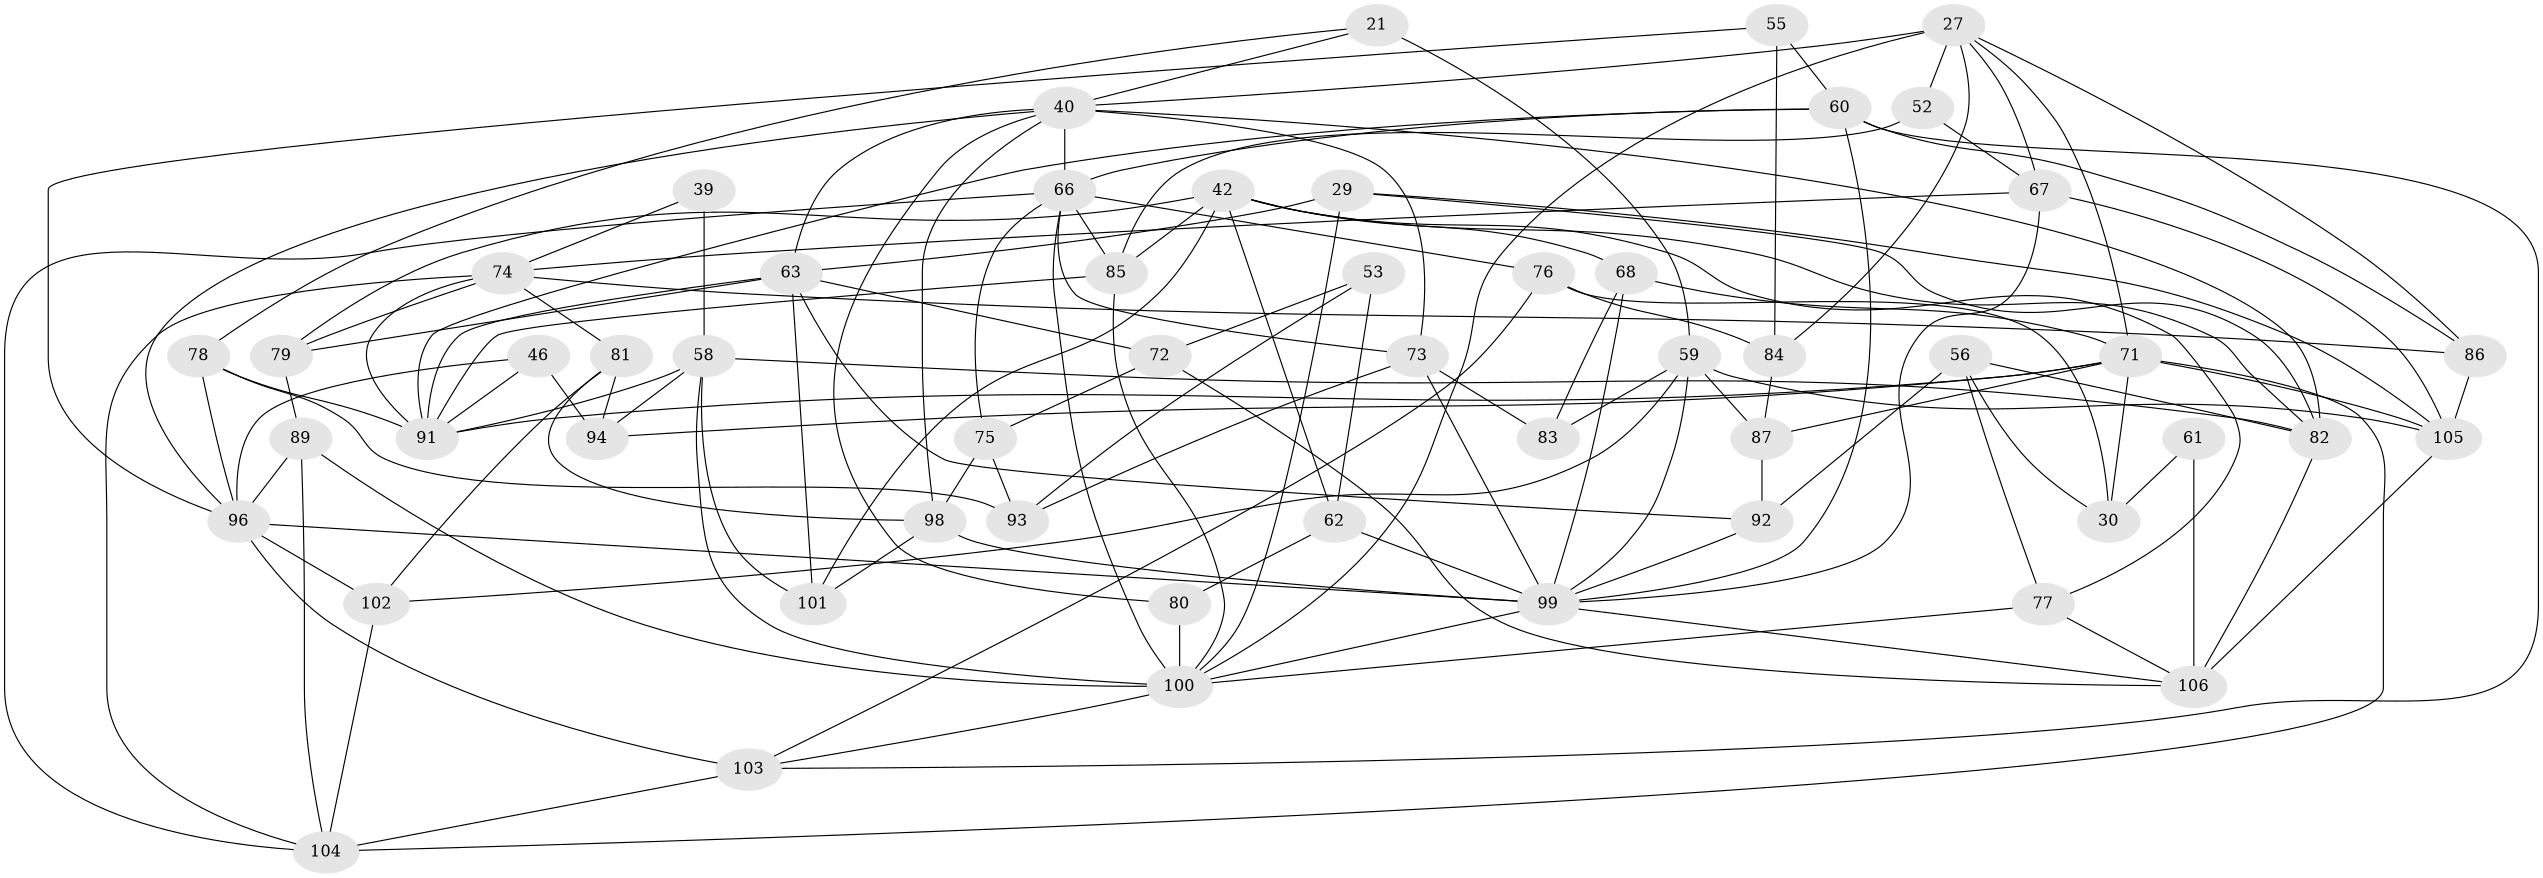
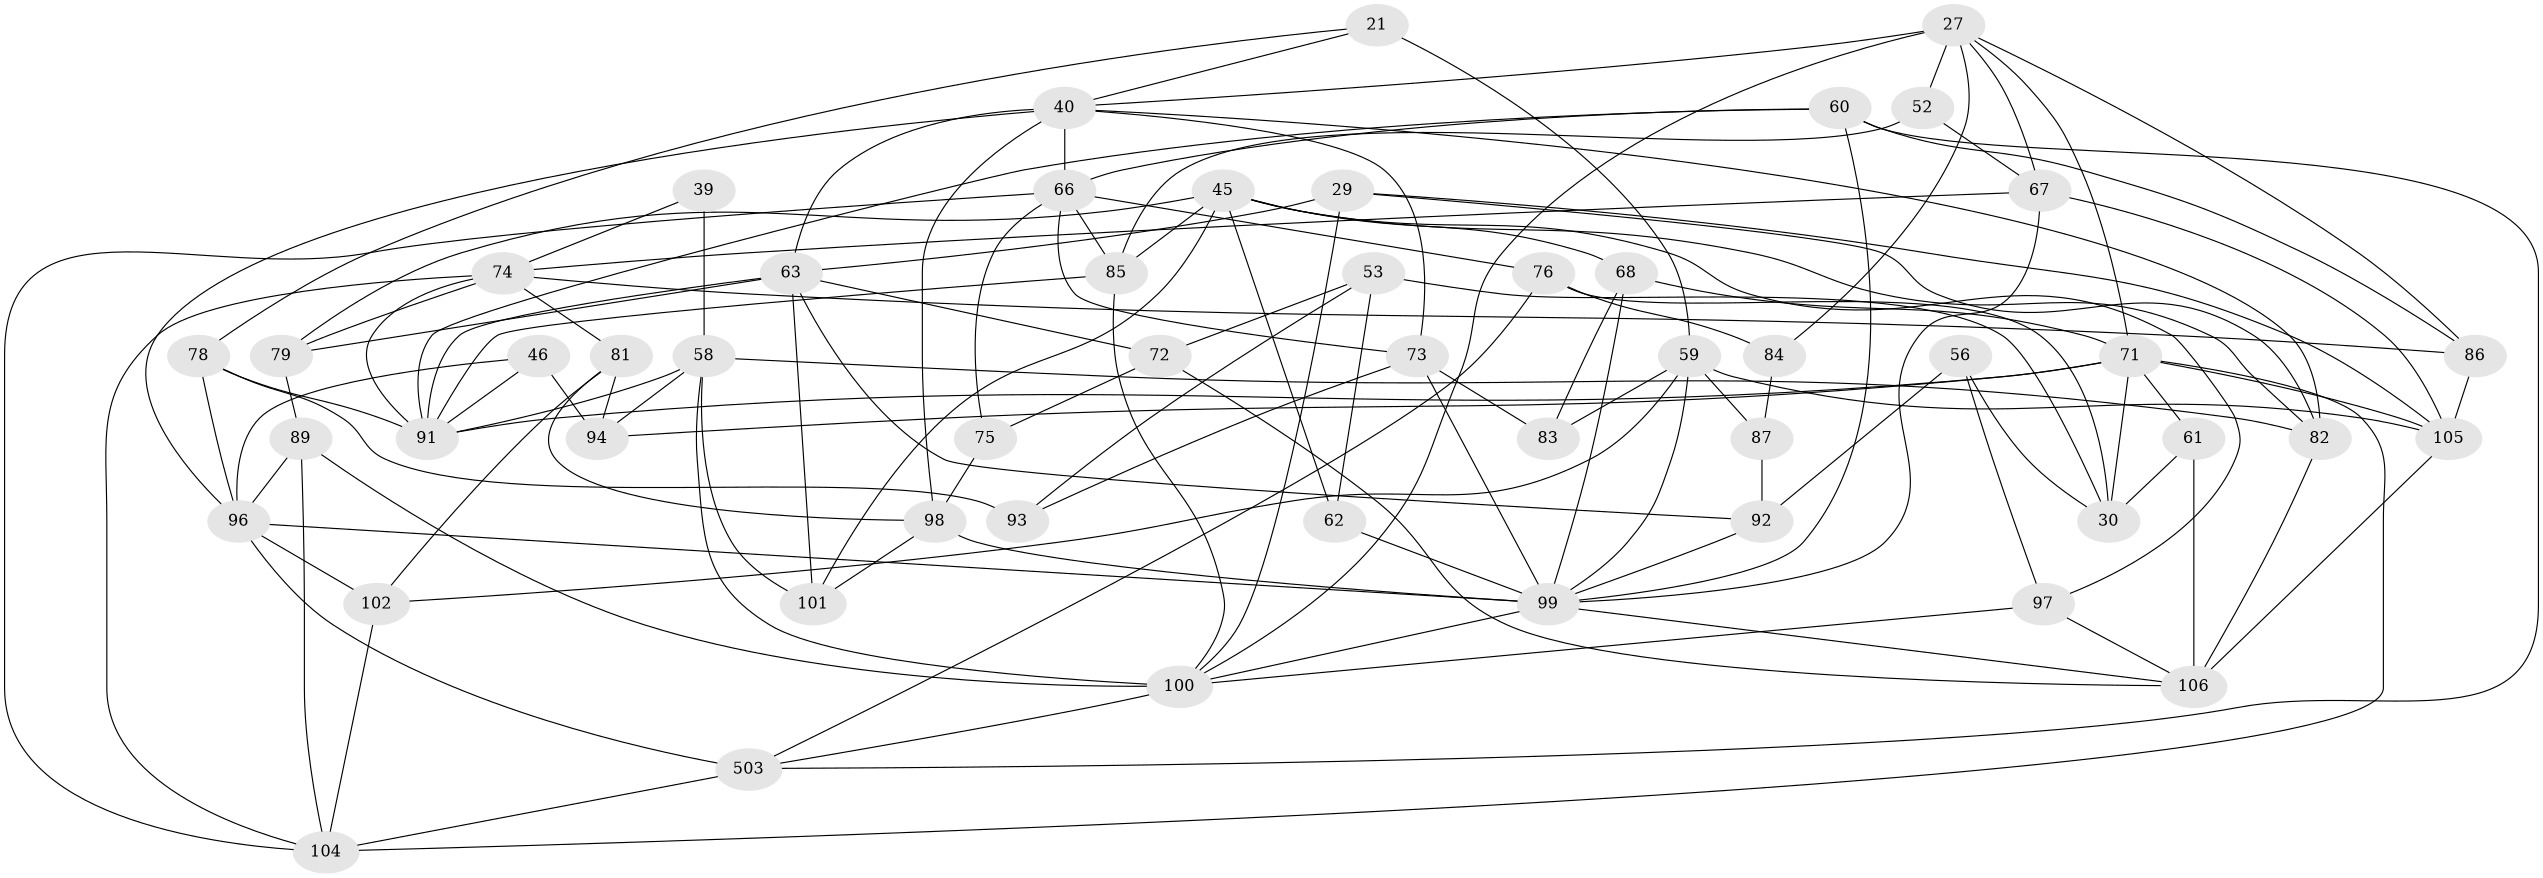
(1777, 25) -> none
(1223, 191) -> (1223, 191)
none -> (1802, 299)
(1946, 397) -> (2162, 397)
(2141, 397) -> none
(1077, 448) -> none
(1002, 480) -> none
(1180, 604) -> none
(2043, 604) -> (2043, 604)
(749, 770) -> (749, 770)
